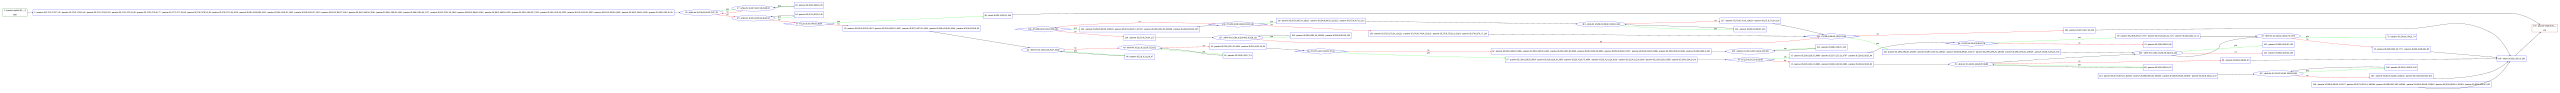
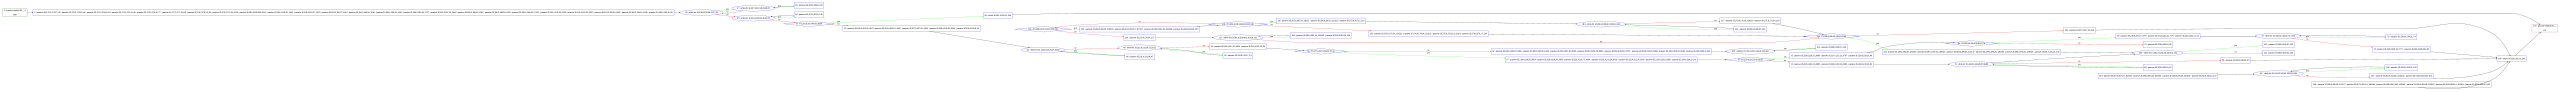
(2215, 50) -> (2344, 36)
